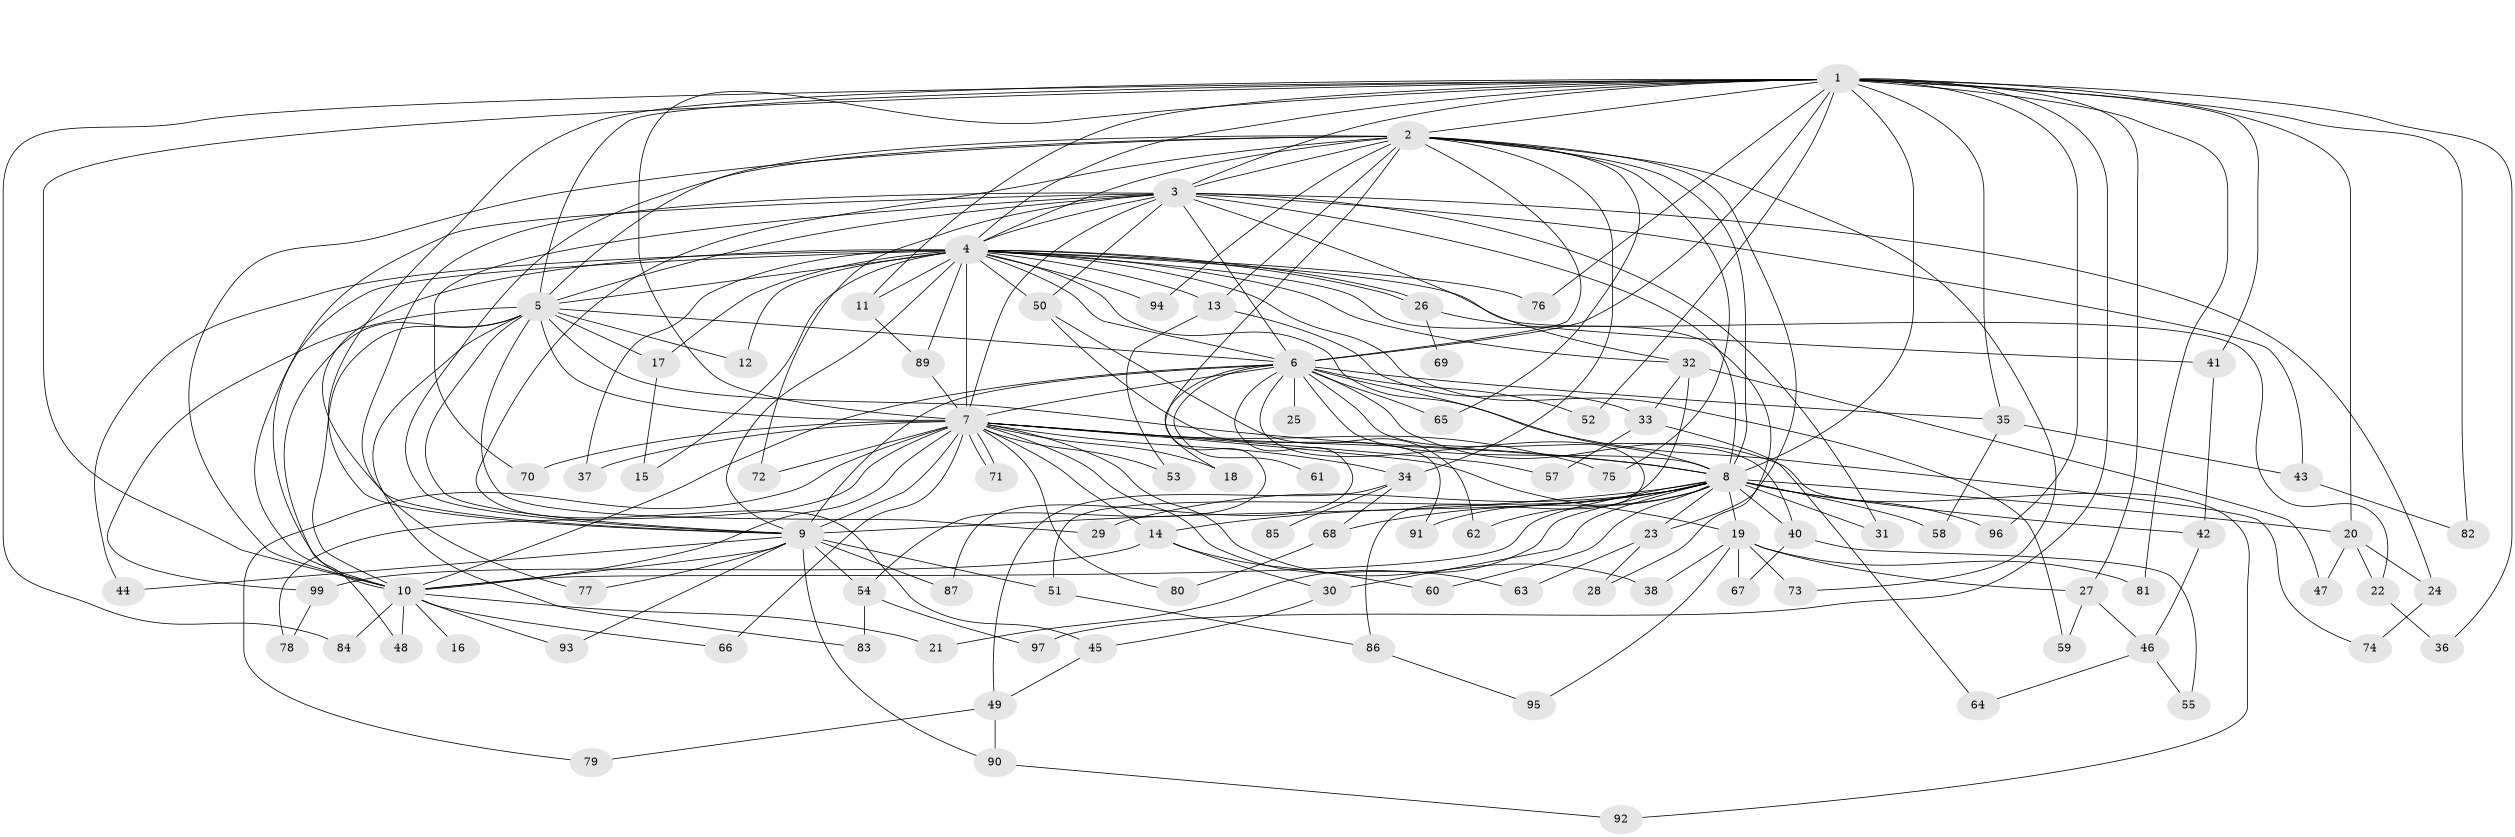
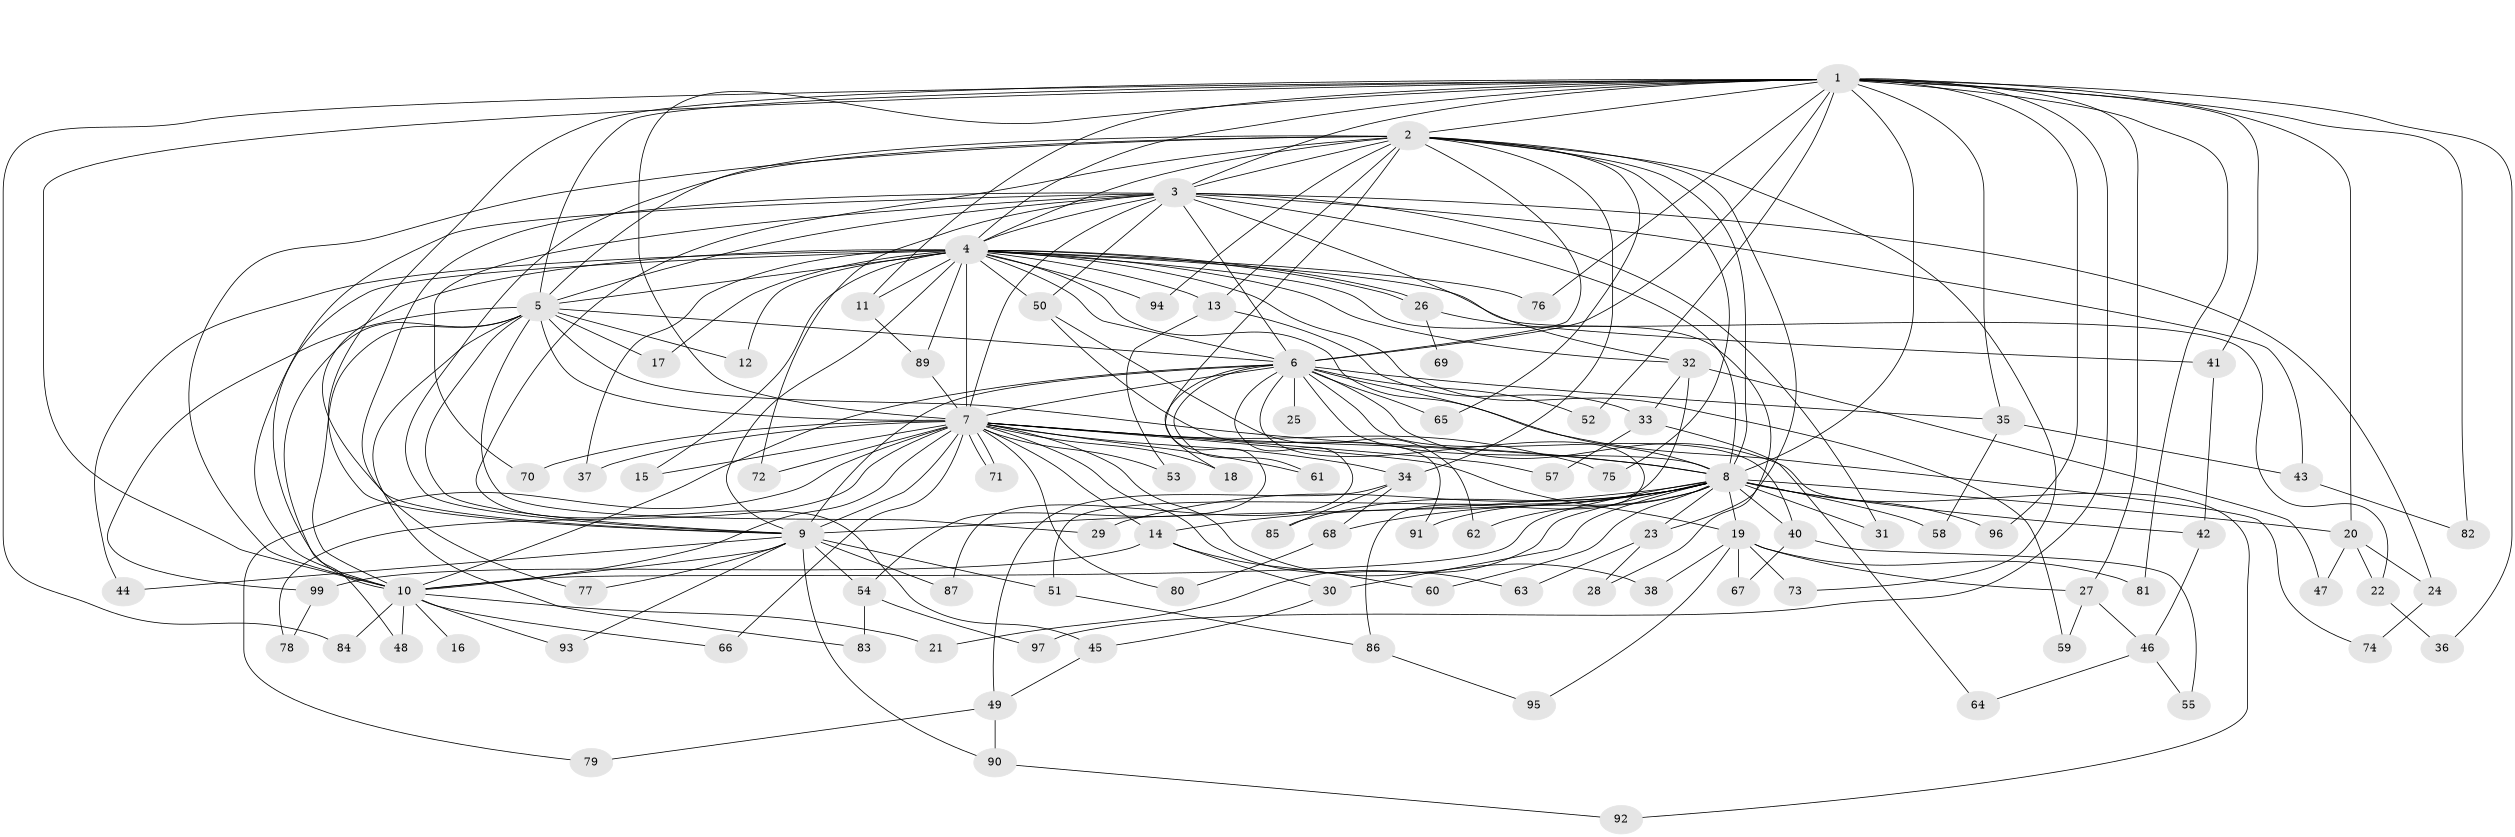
(650, 421) -> (804, 449)
none -> (1143, 446)
none -> (1497, 500)
